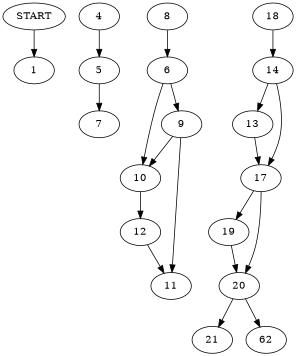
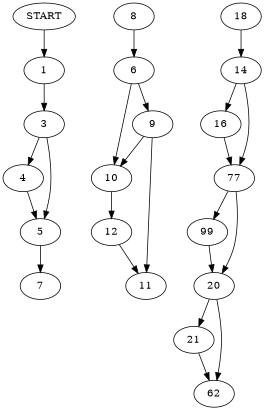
none -> (44, 124)
(253, 124) -> (221, 124)
(261, 178) -> (234, 178)
(229, 232) -> (207, 232)
none -> (203, 363)
